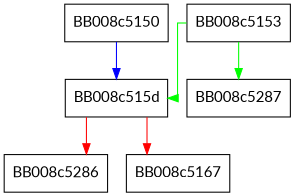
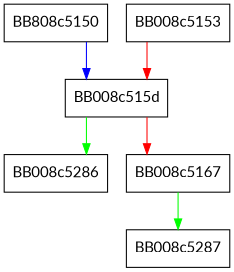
(116, 23) -> (56, 23)
(239, 55) -> (178, 206)
(178, 57) -> (147, 55)
(86, 130) -> (86, 130)
